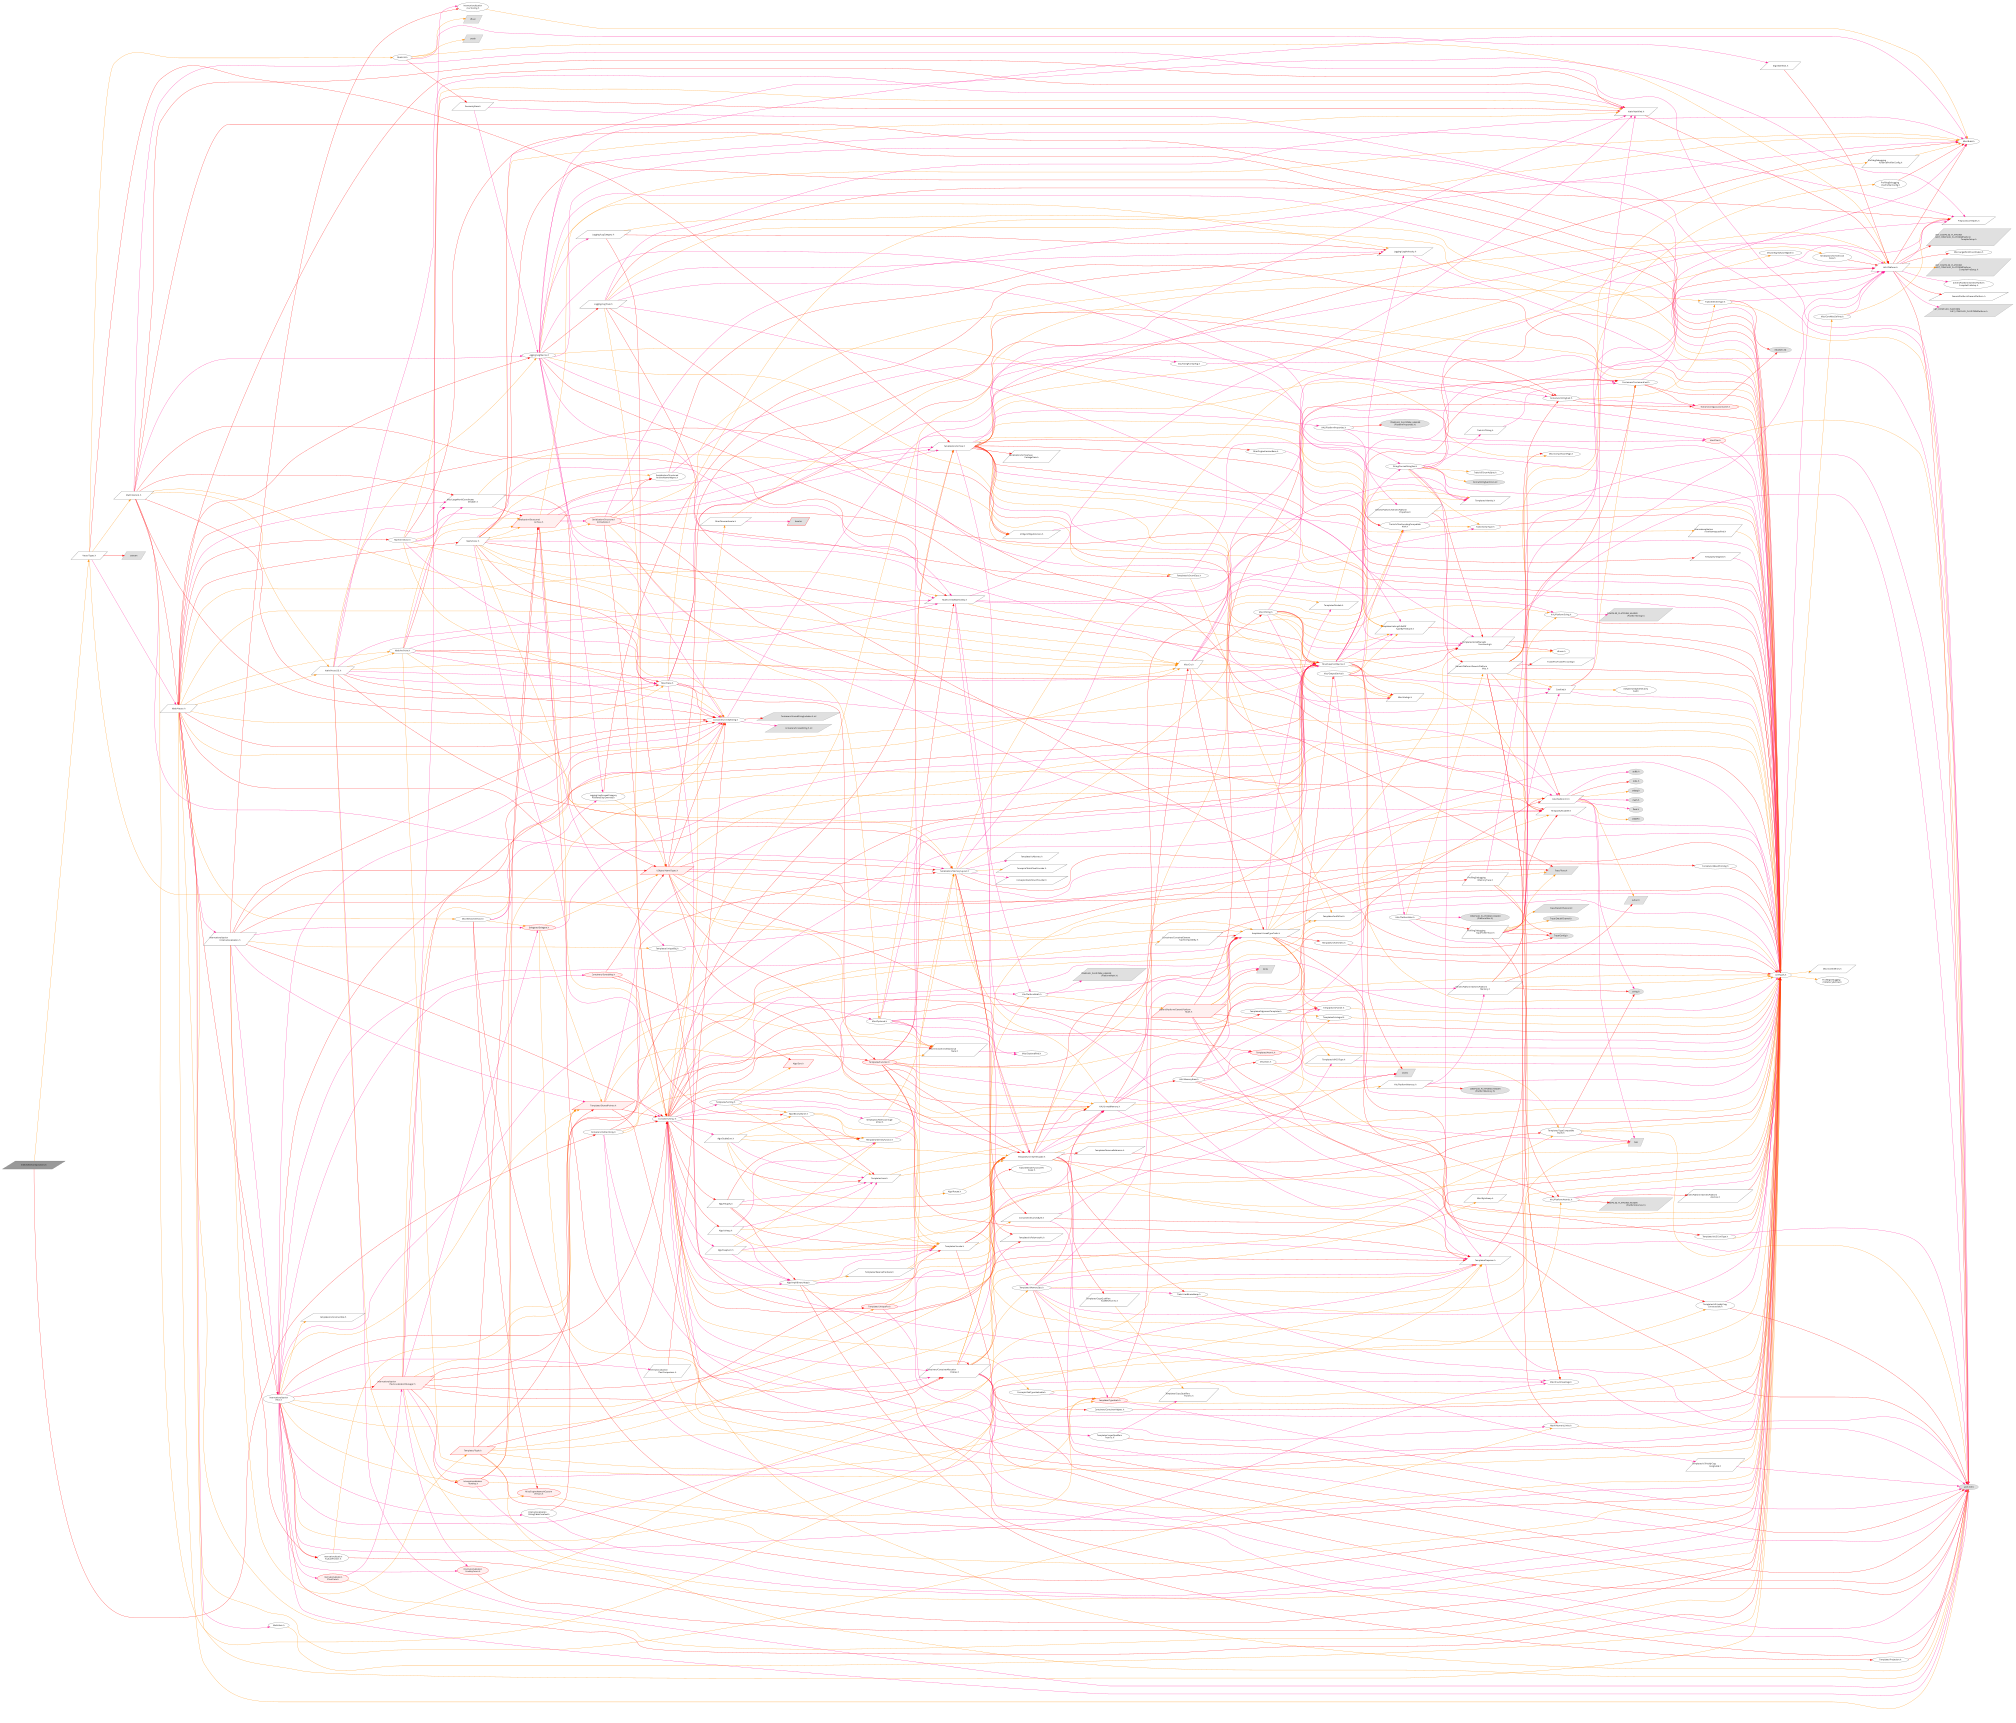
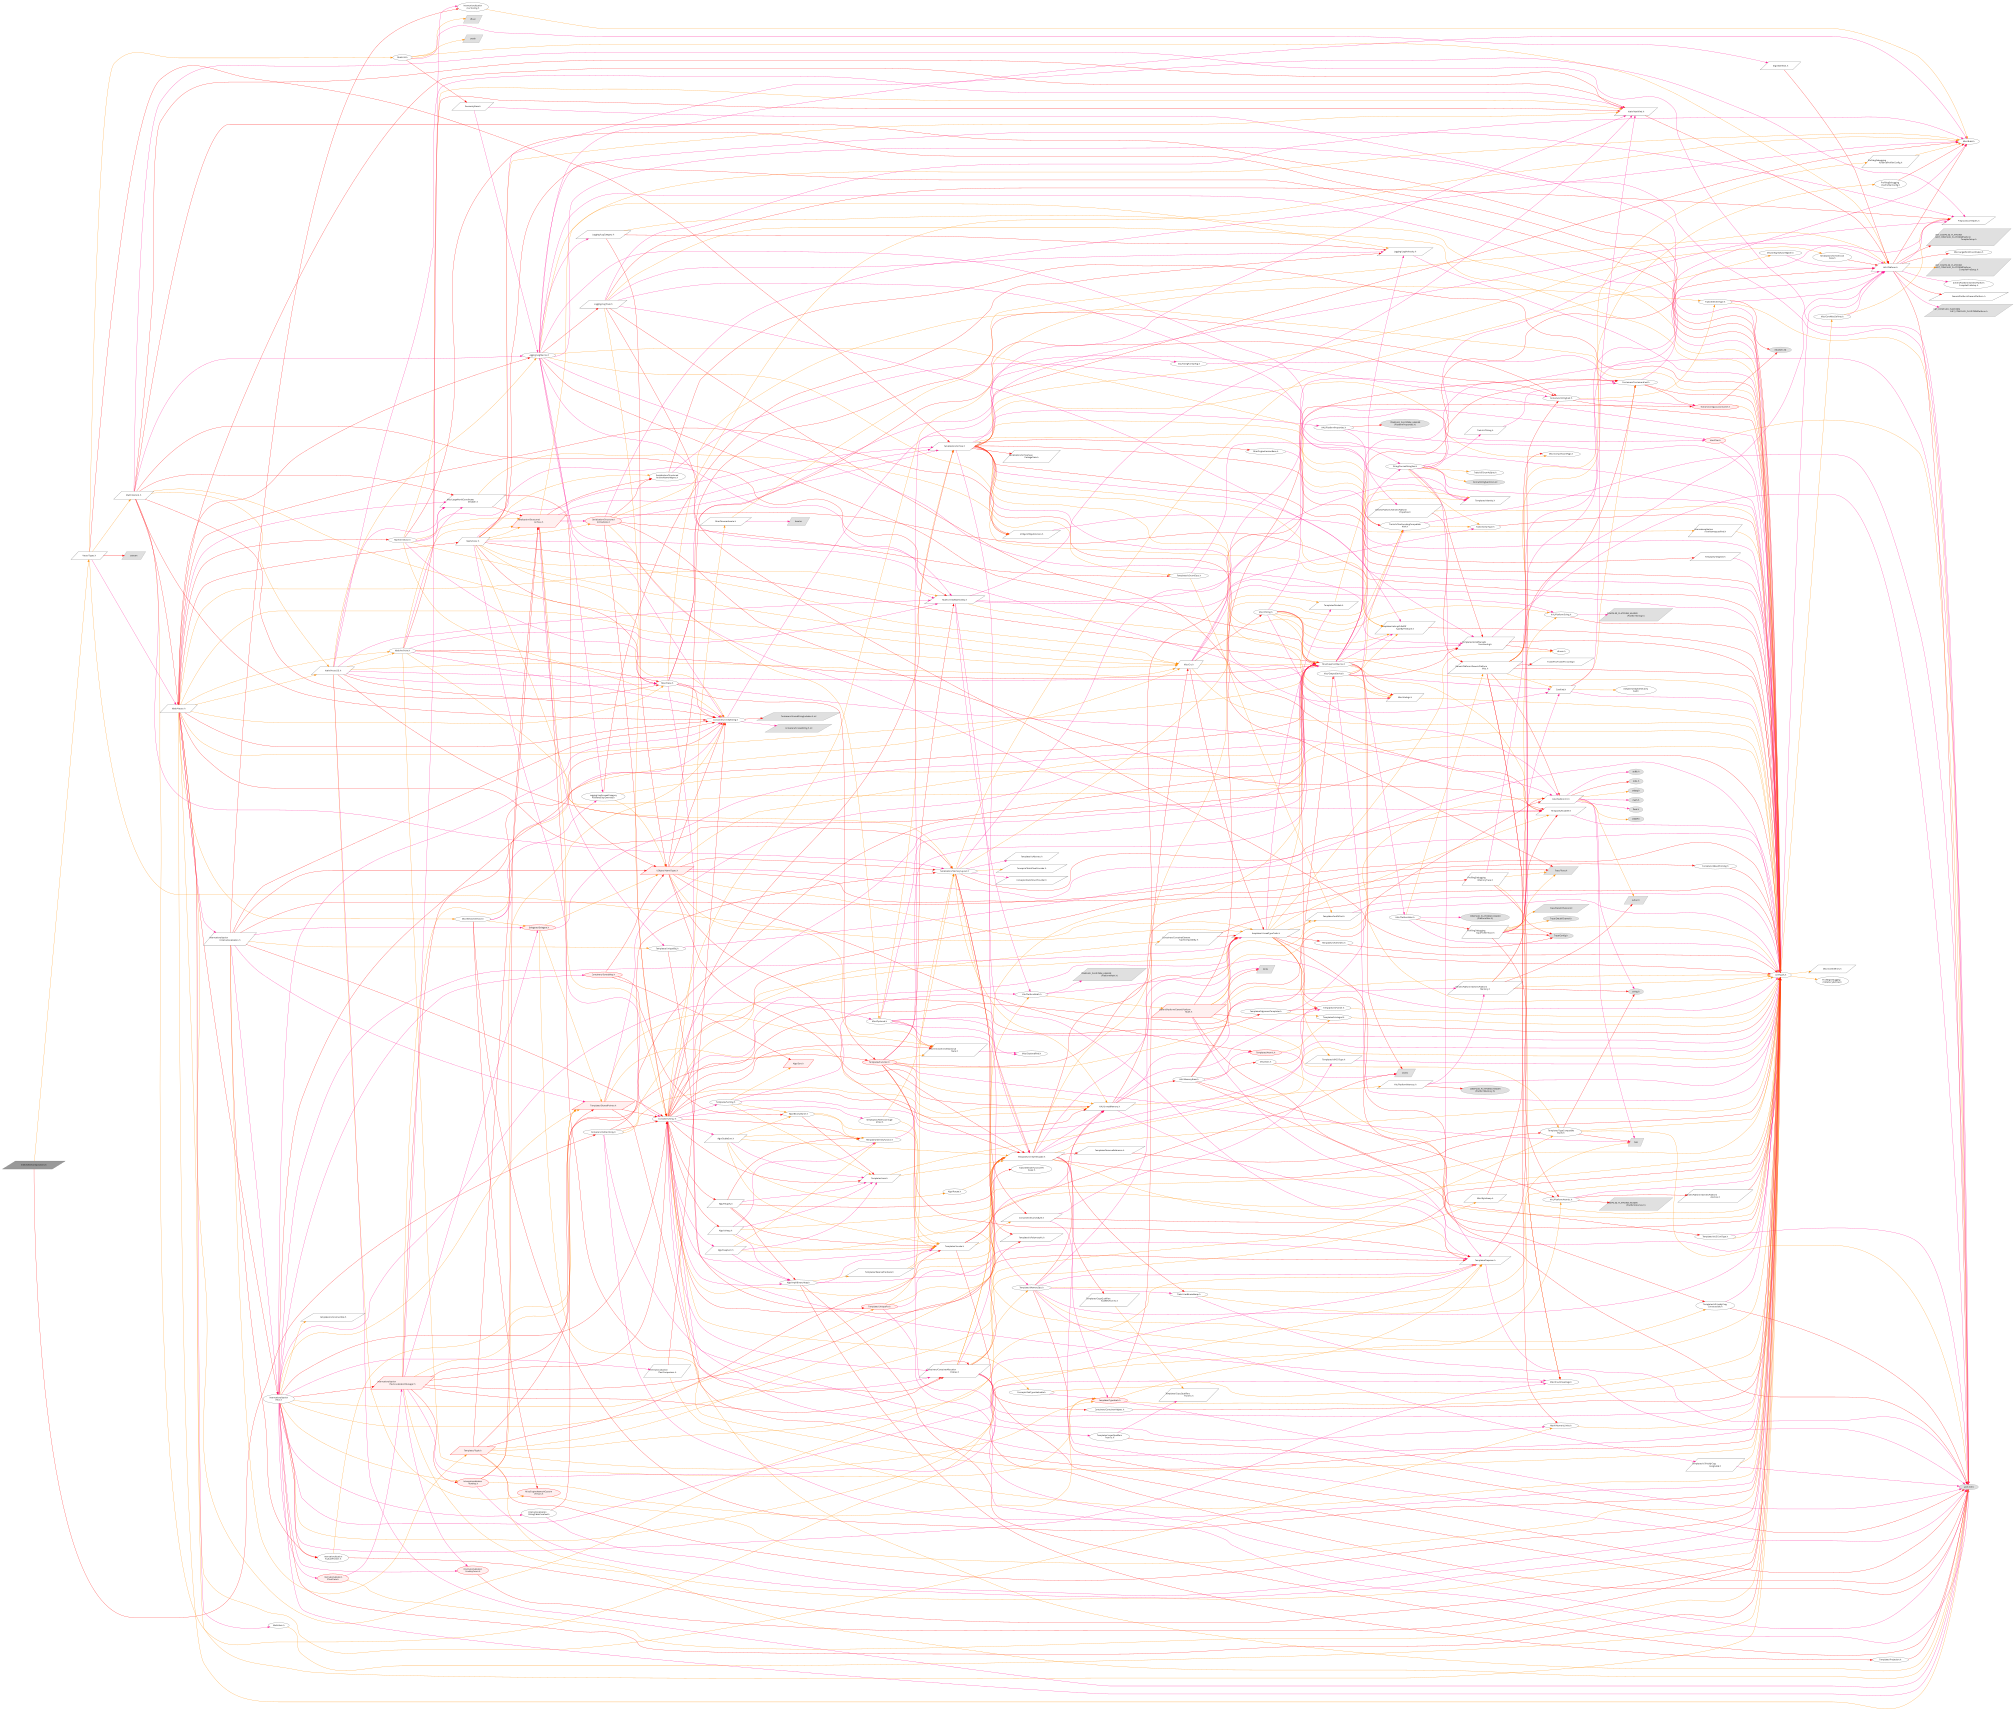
(798, 521) -> (798, 521)
